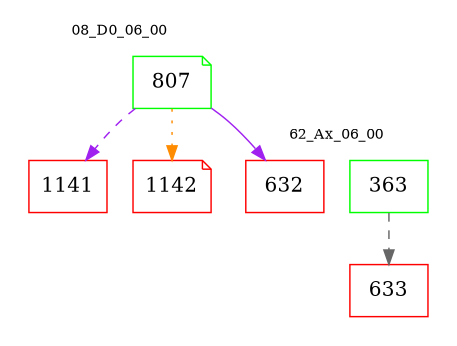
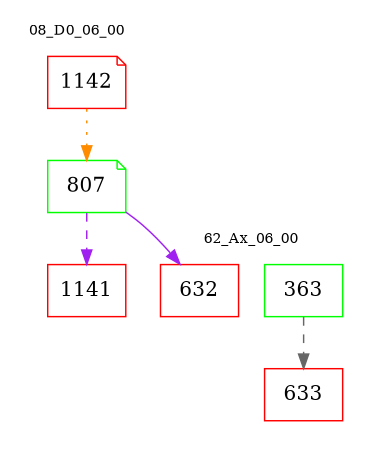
(172, 127) -> (87, 127)
